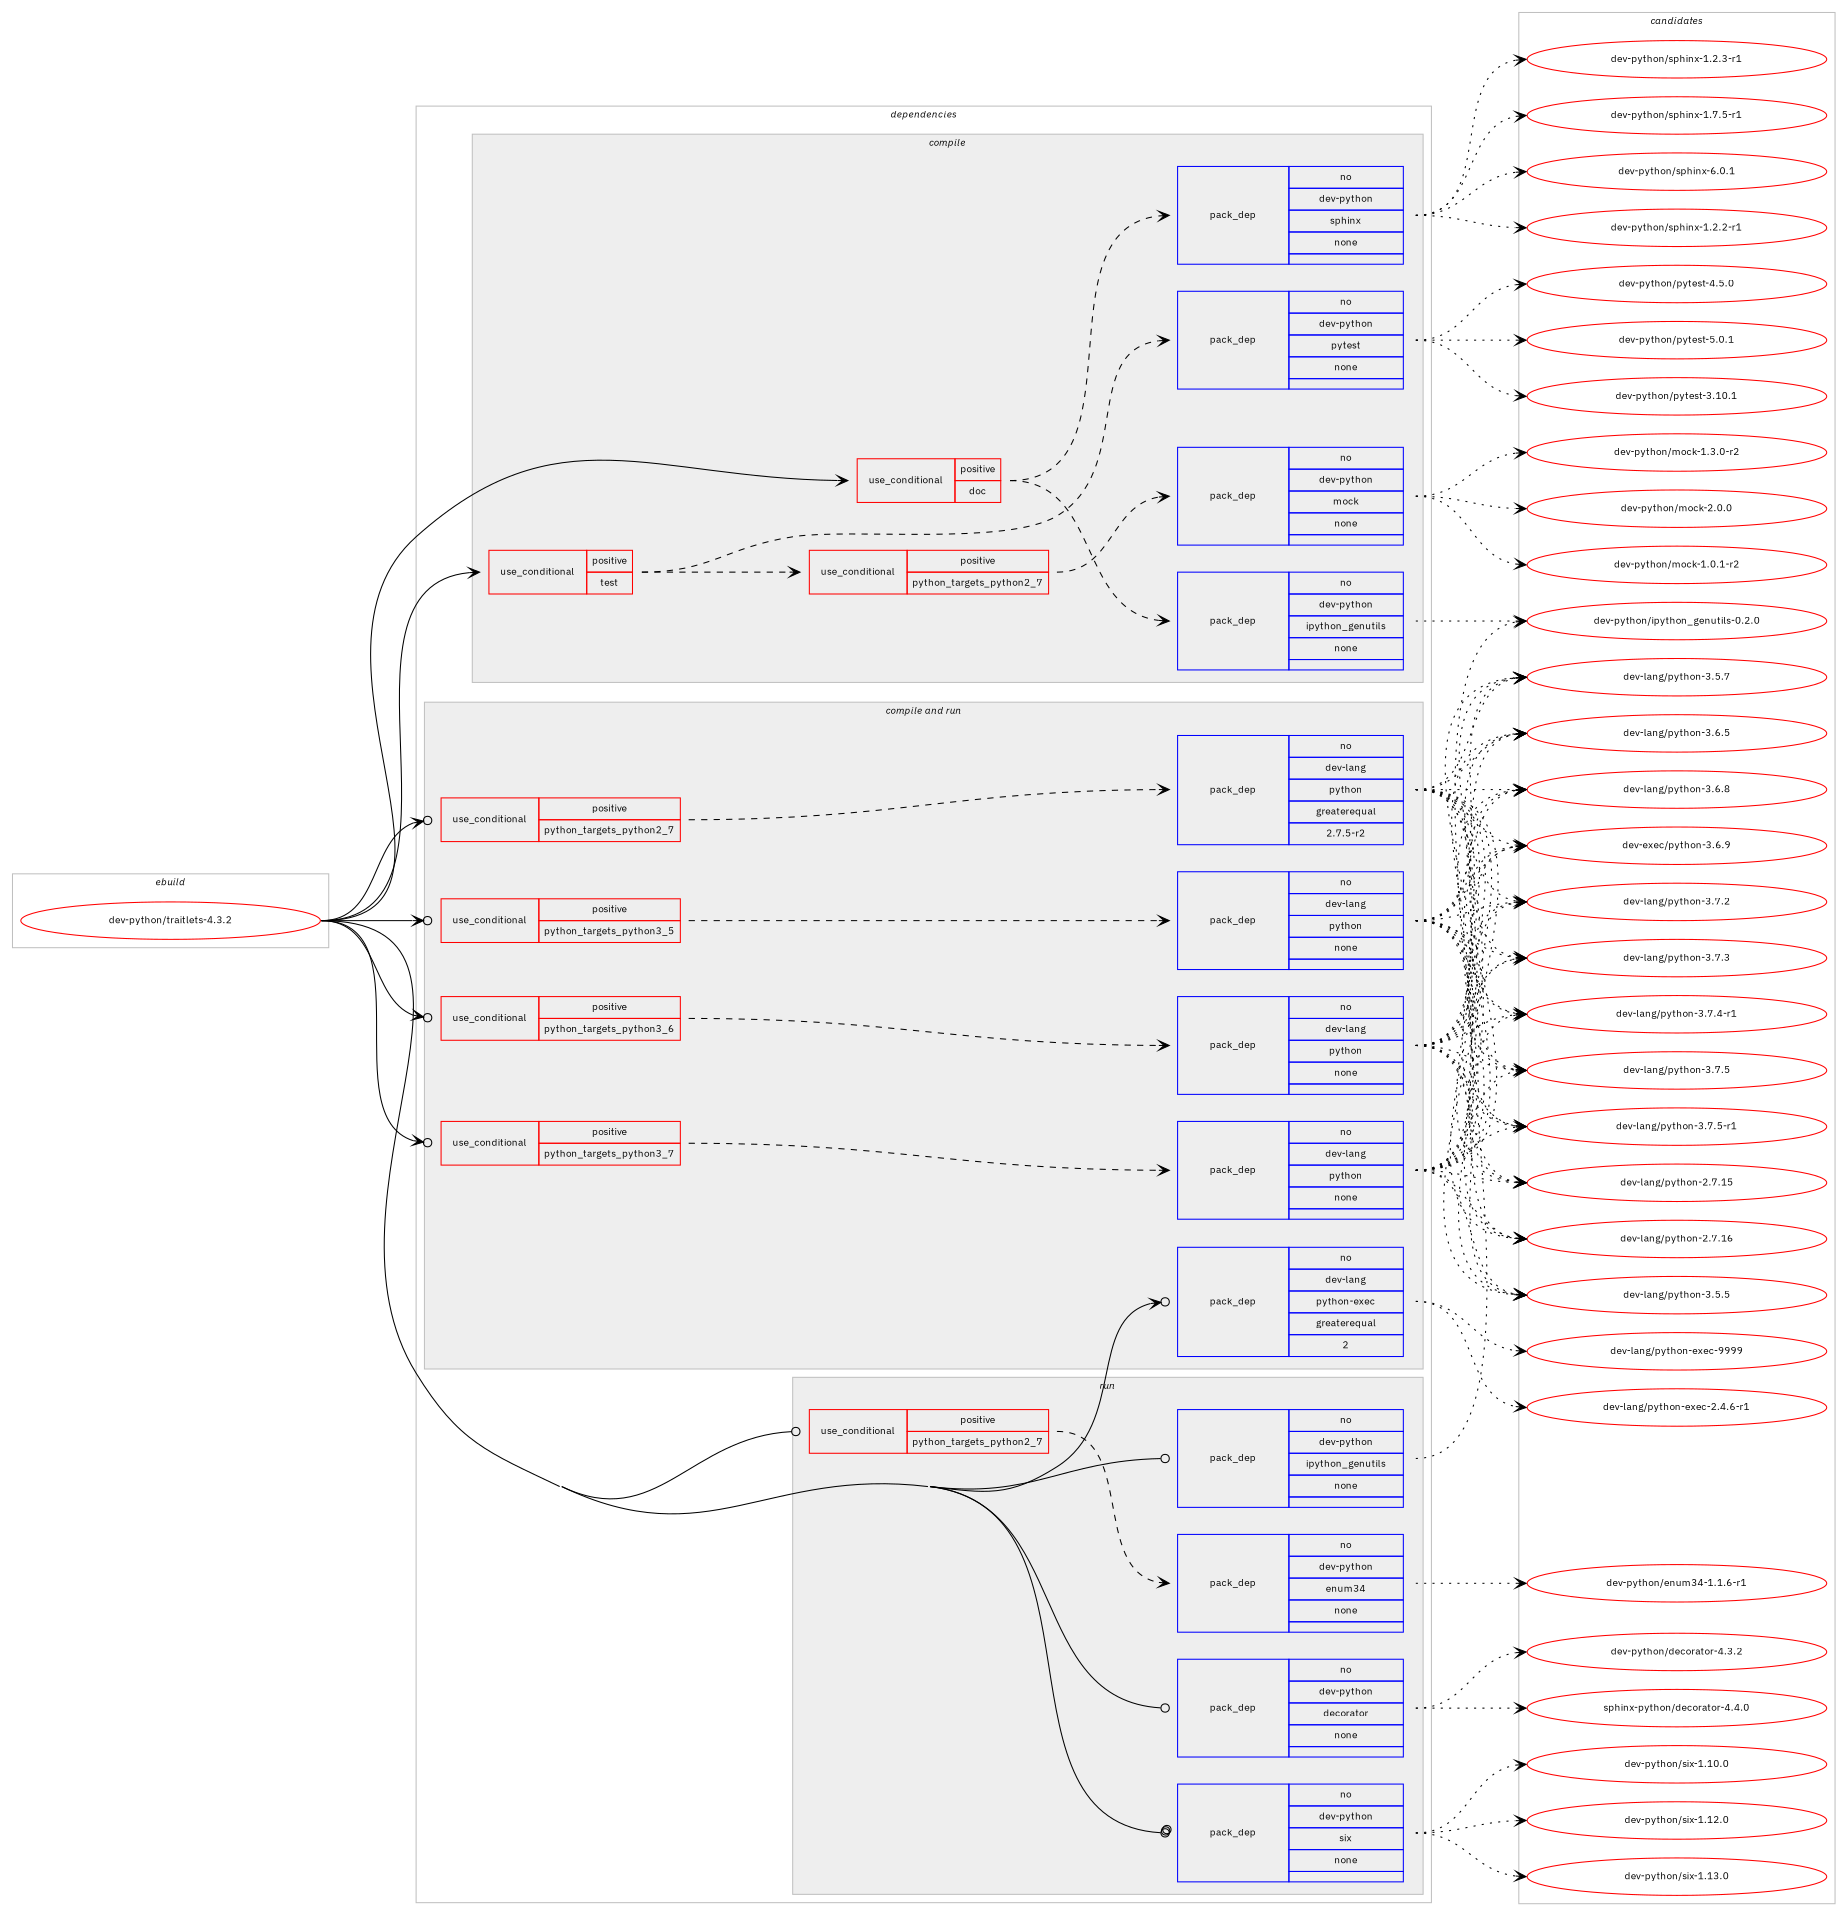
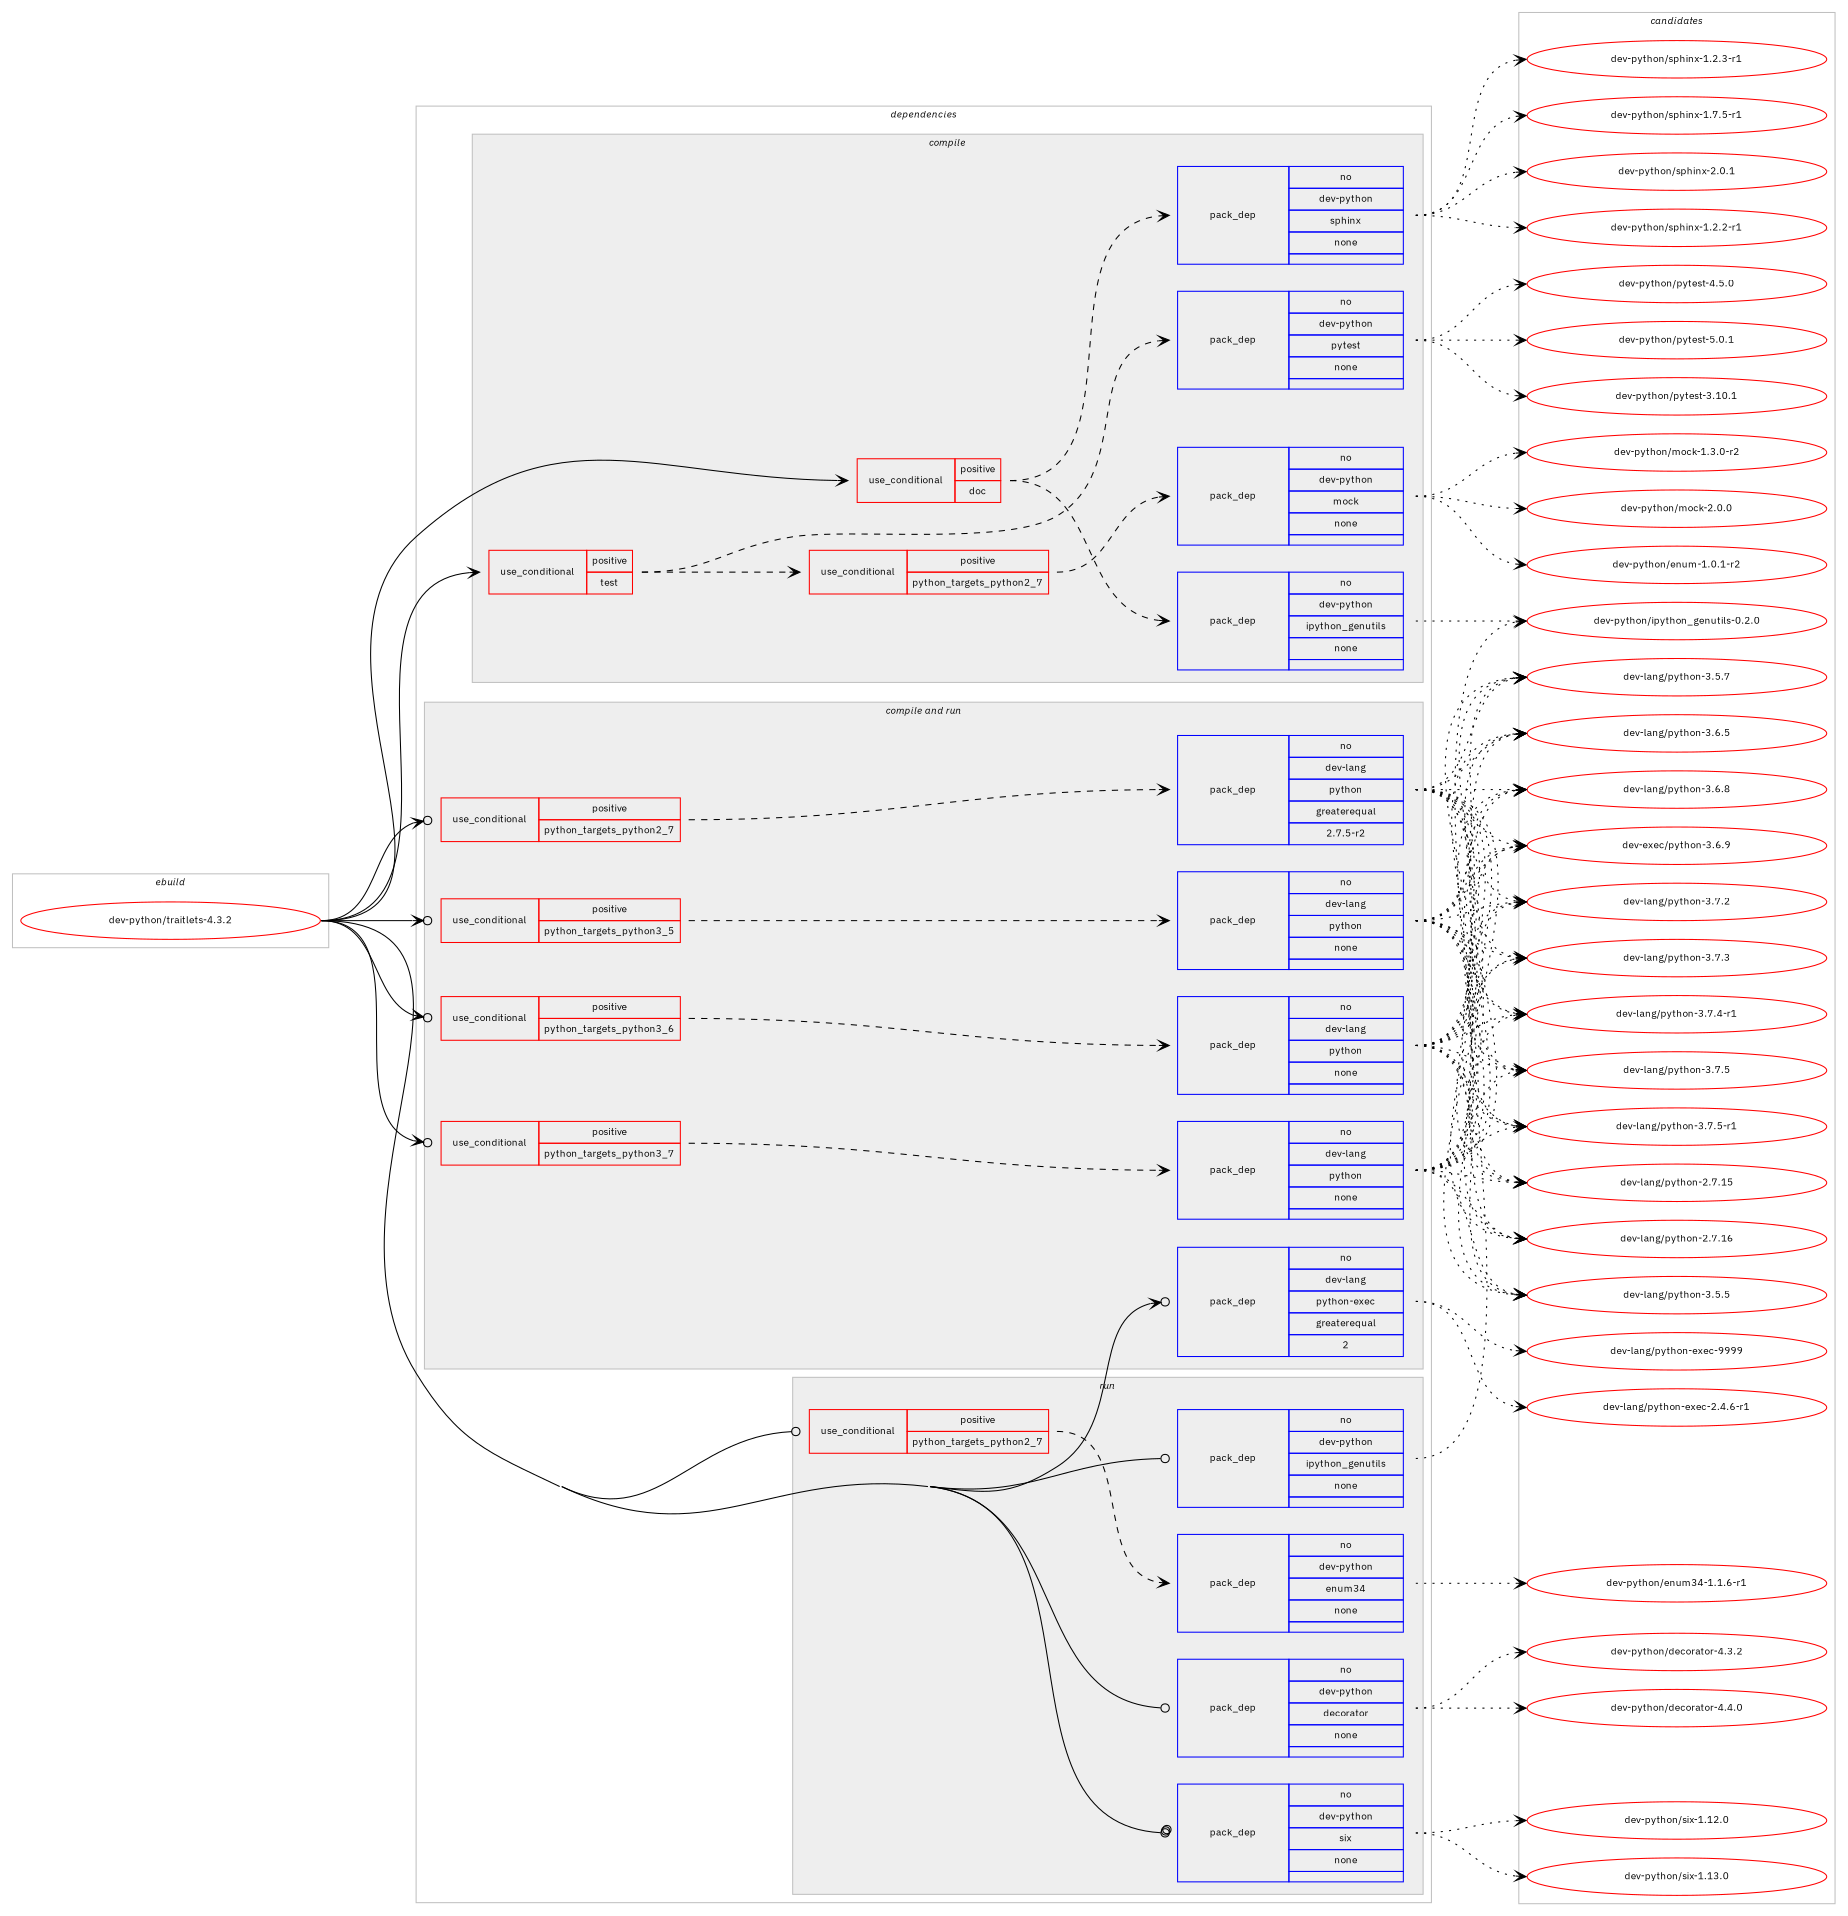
(1677, 172) -> (1677, 172)
(1677, 565) -> (1677, 565)
(1677, 1708) -> (1677, 1708)
(1677, 1764) -> none
